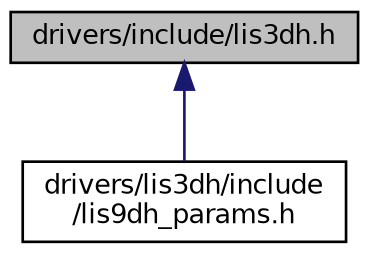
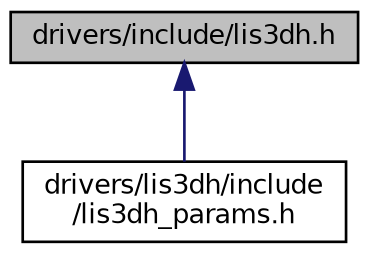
(184, 202) -> (184, 202)
